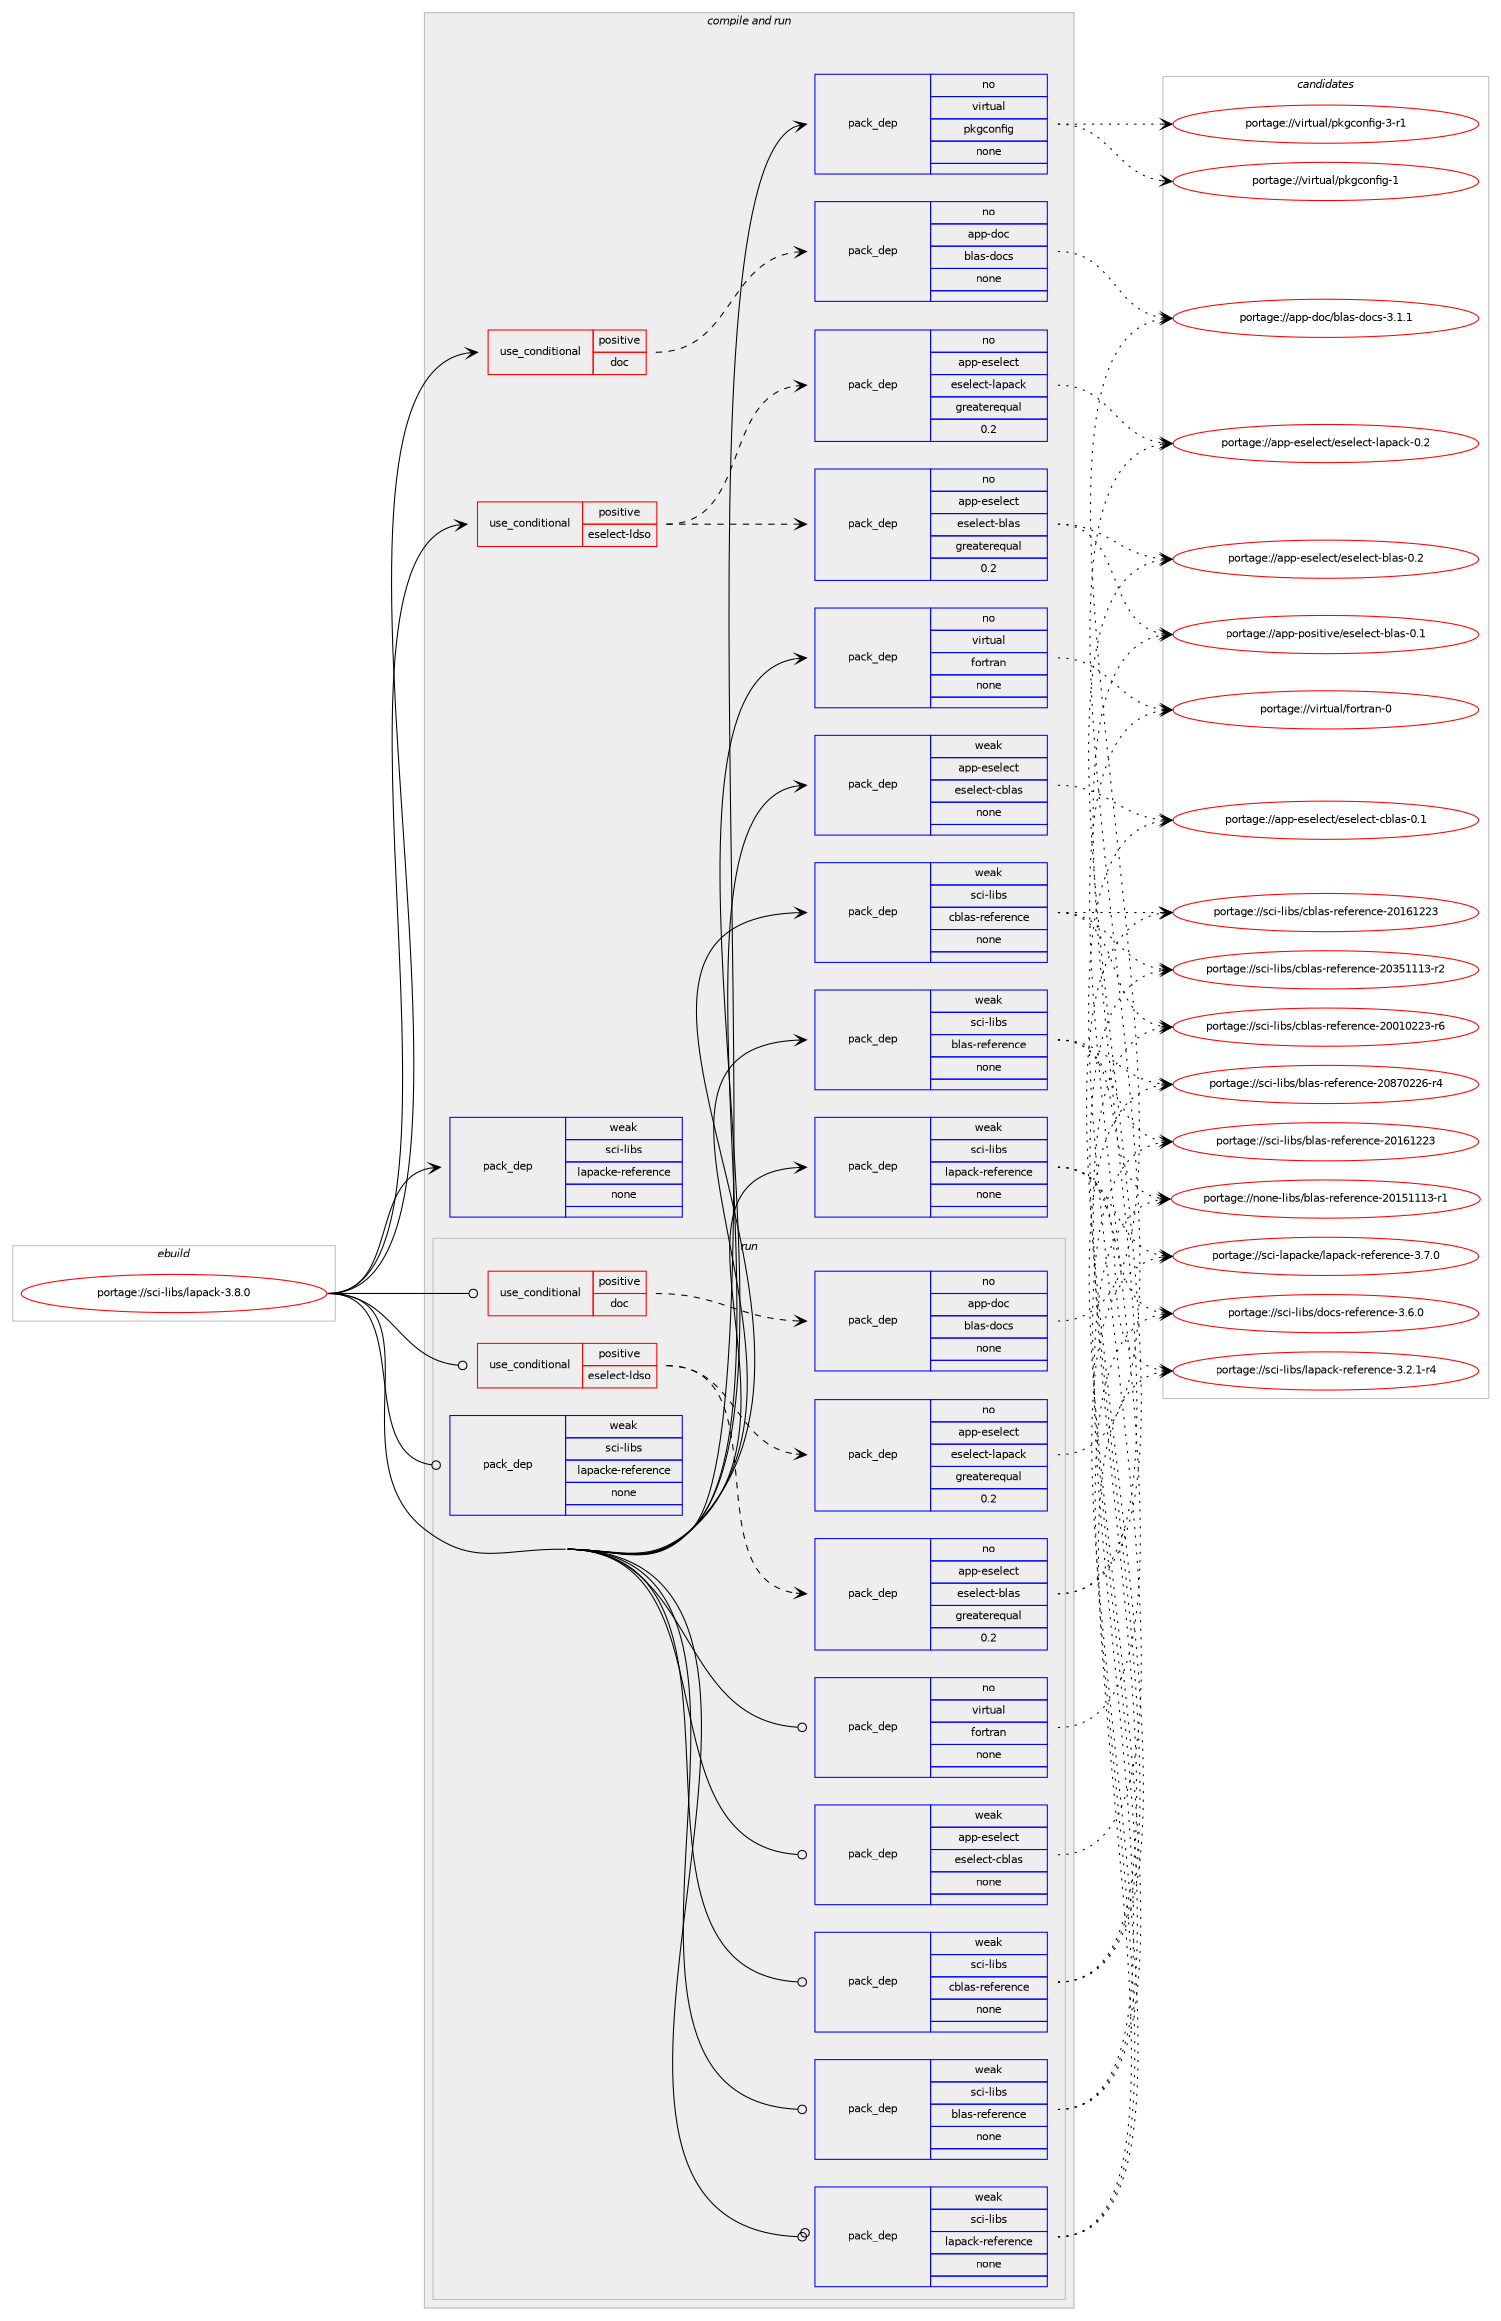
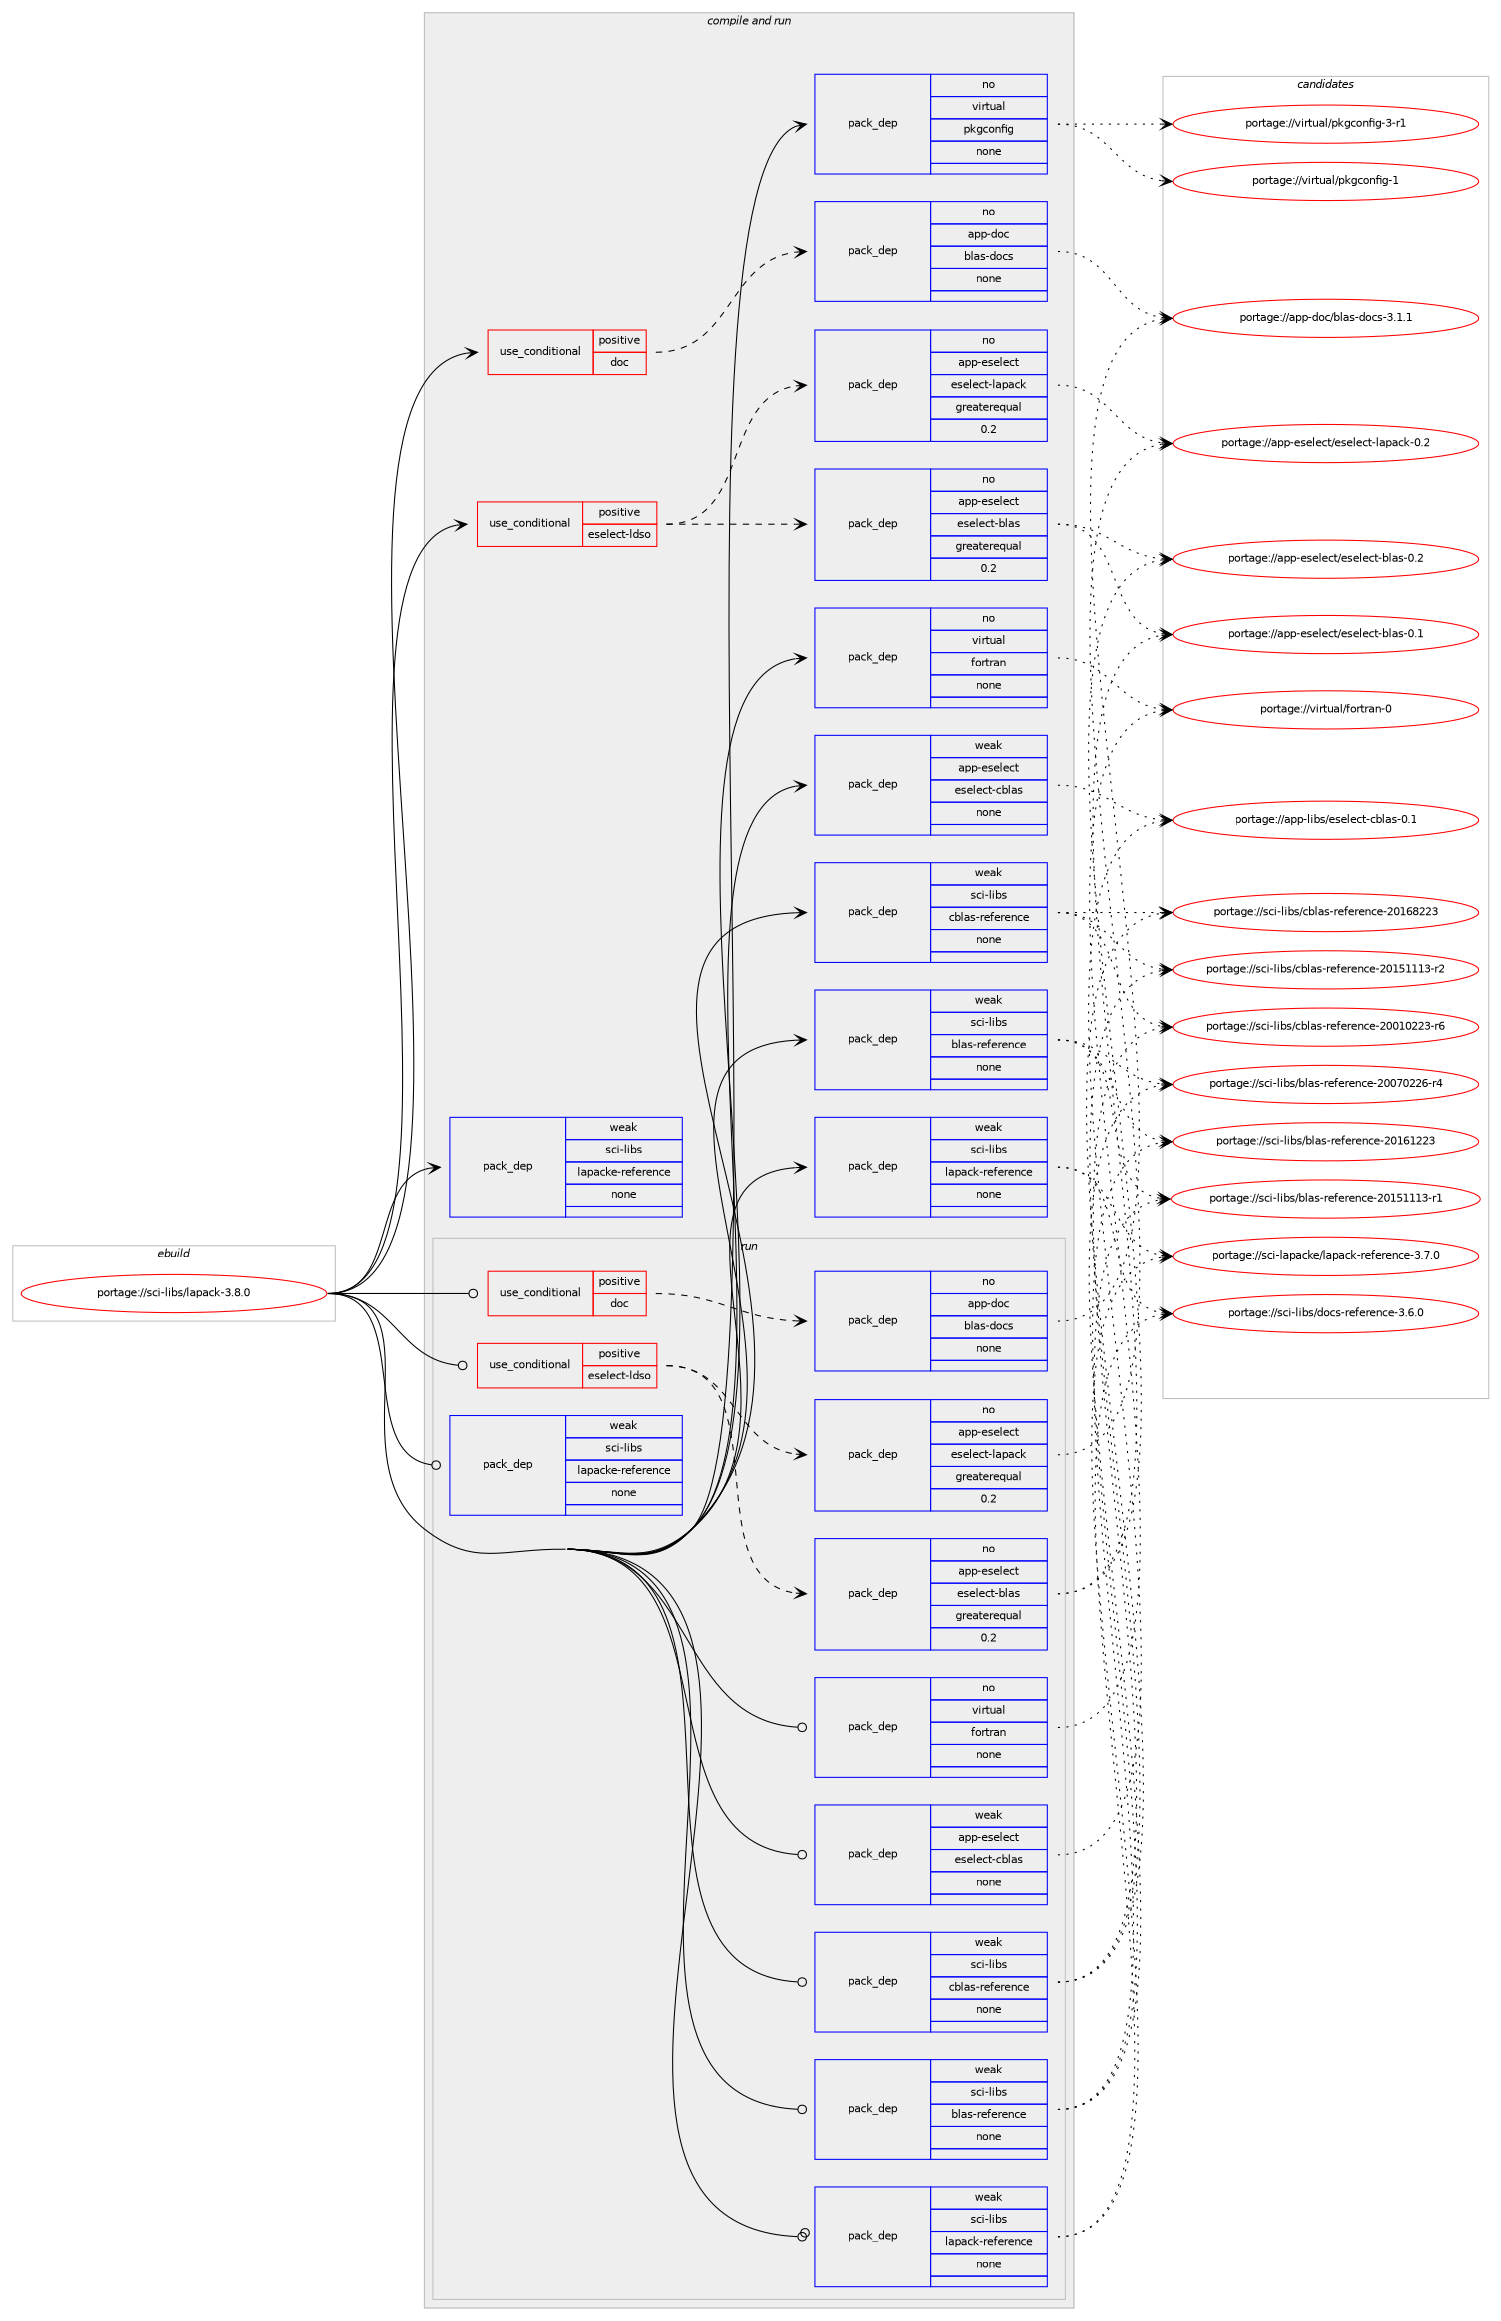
(1326, 635) -> (1326, 635)
(1326, 820) -> (1326, 820)
(1326, 913) -> (1326, 913)
(1326, 970) -> (1326, 970)
(1326, 1084) -> (1326, 1084)
(1326, 1199) -> (1326, 1199)
(1326, 1371) -> none
